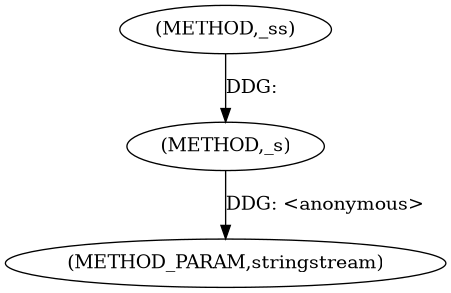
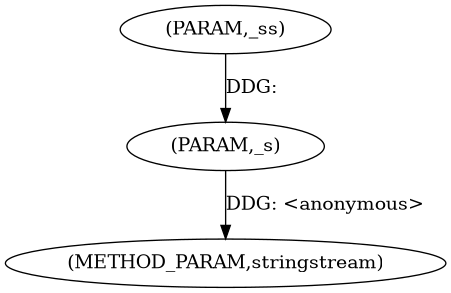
(226, 30) -> (226, 30)
(226, 146) -> (226, 146)
